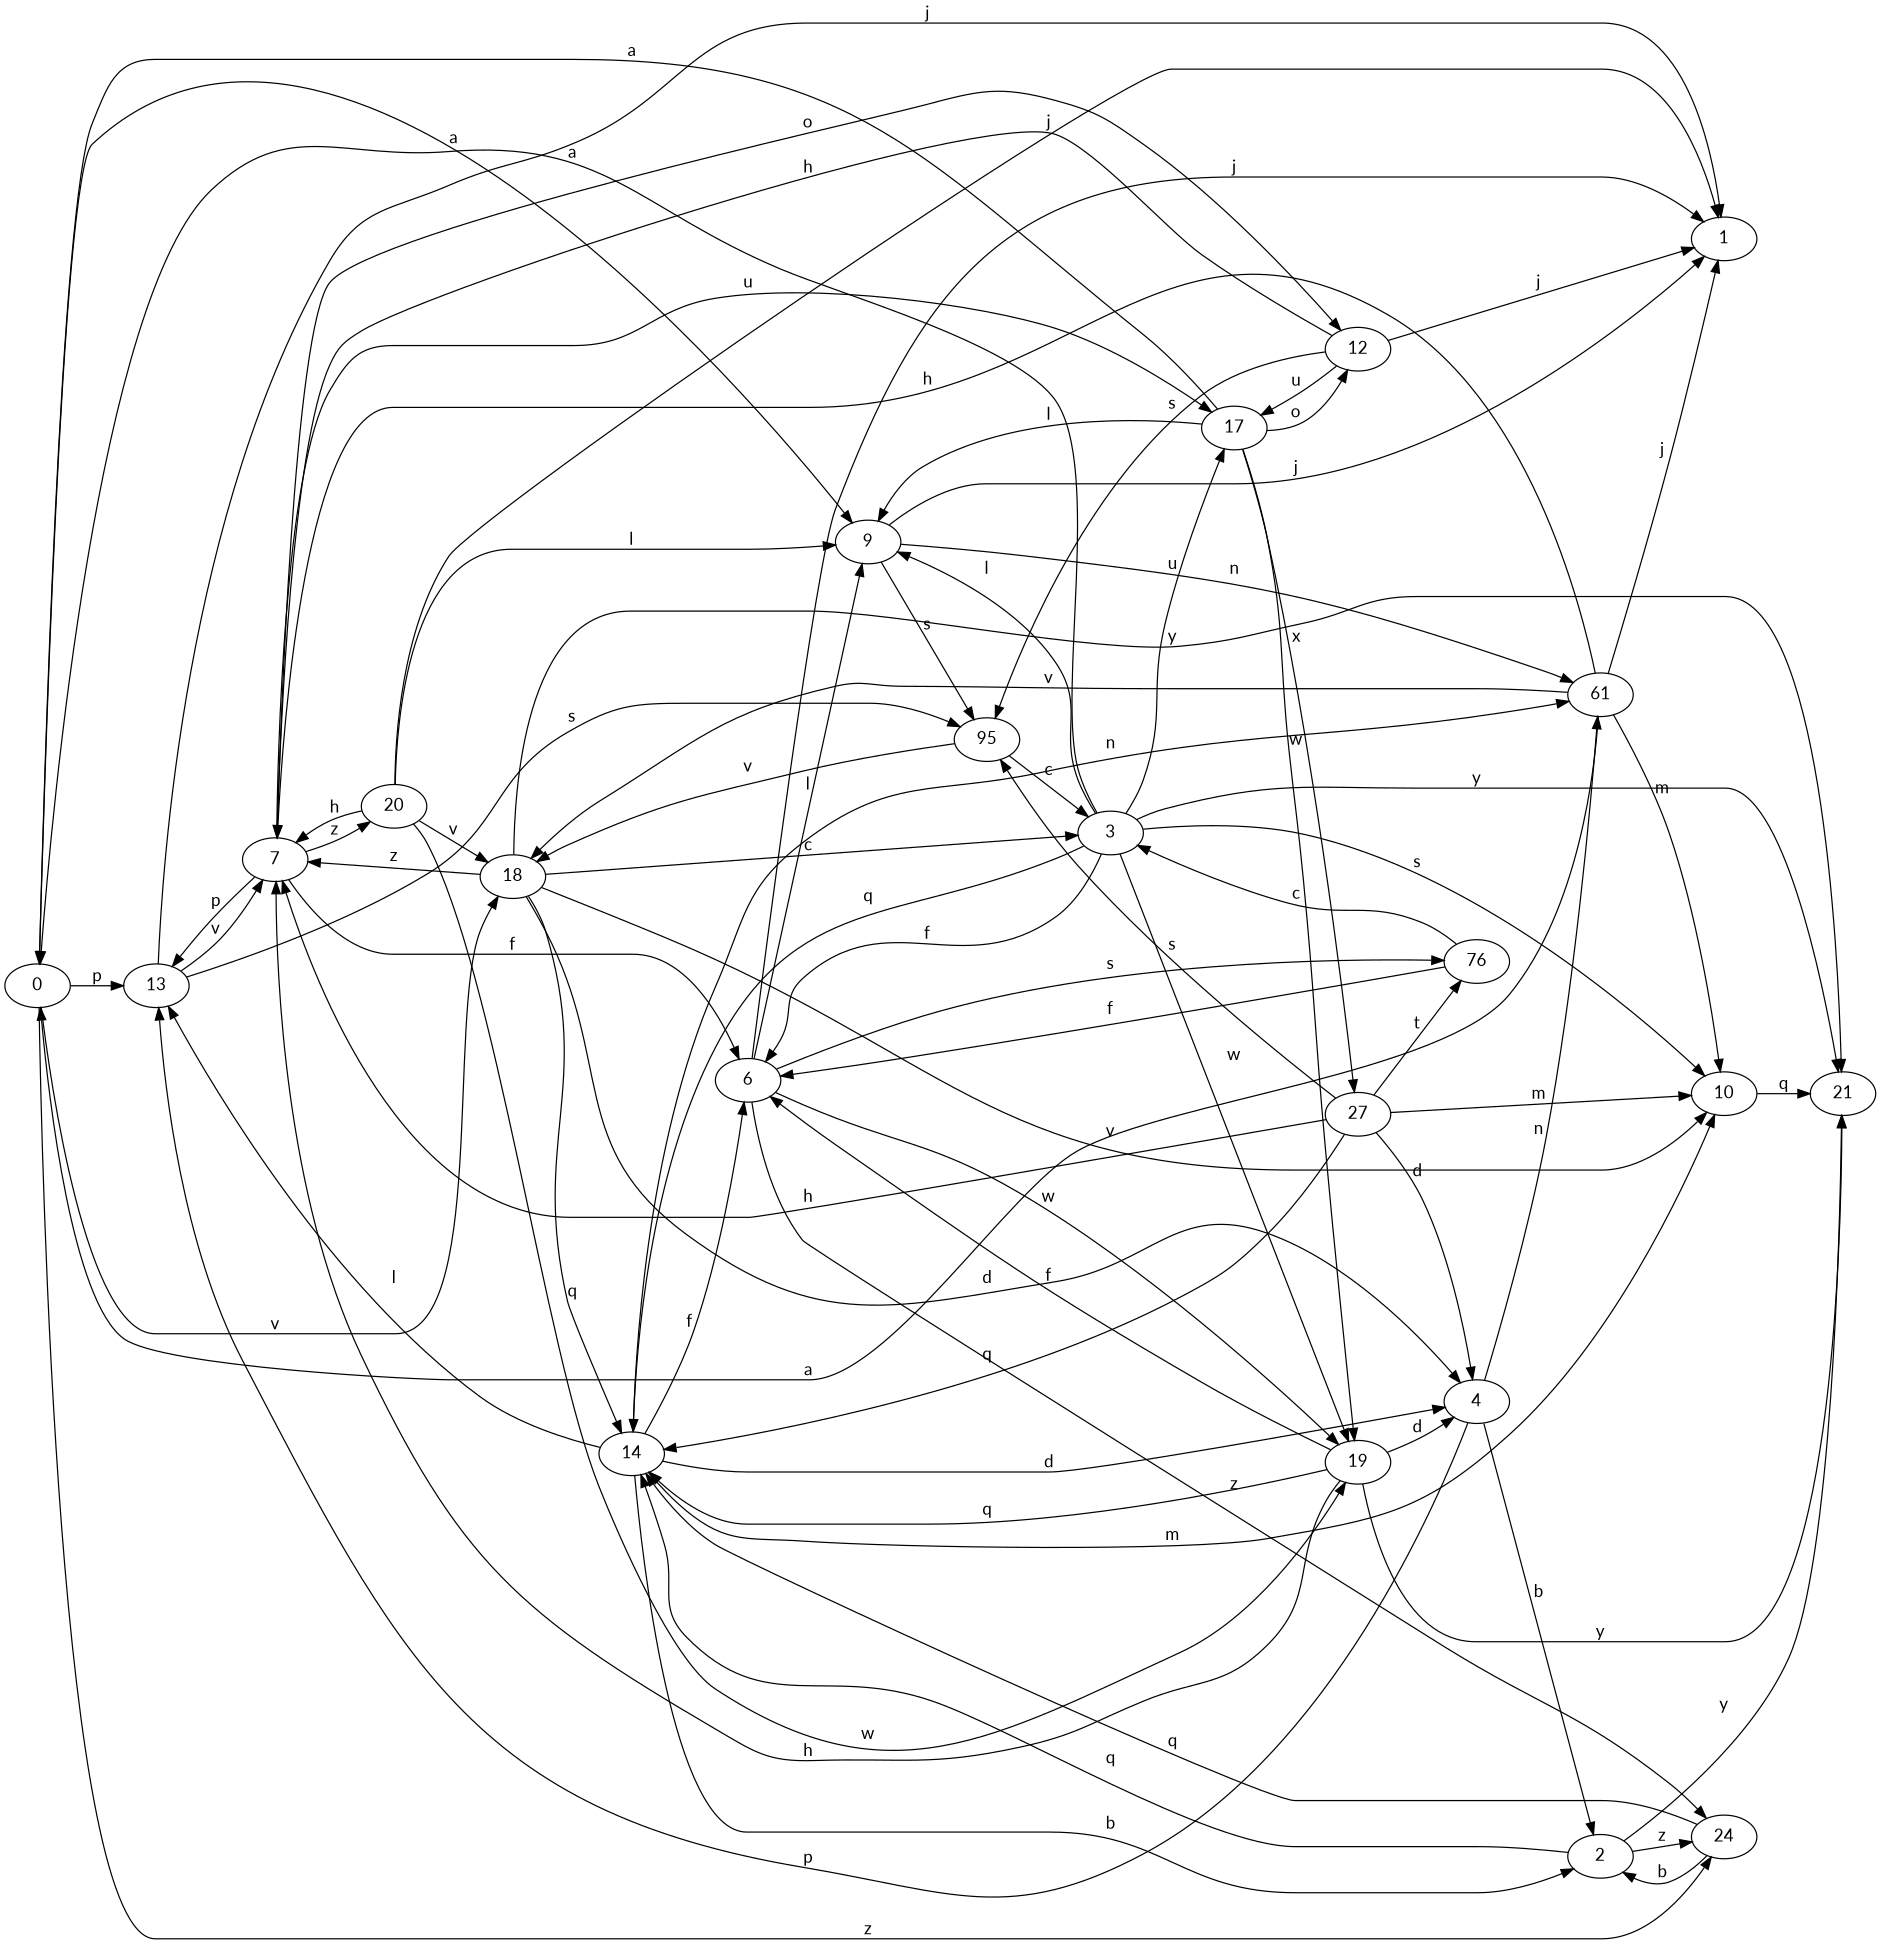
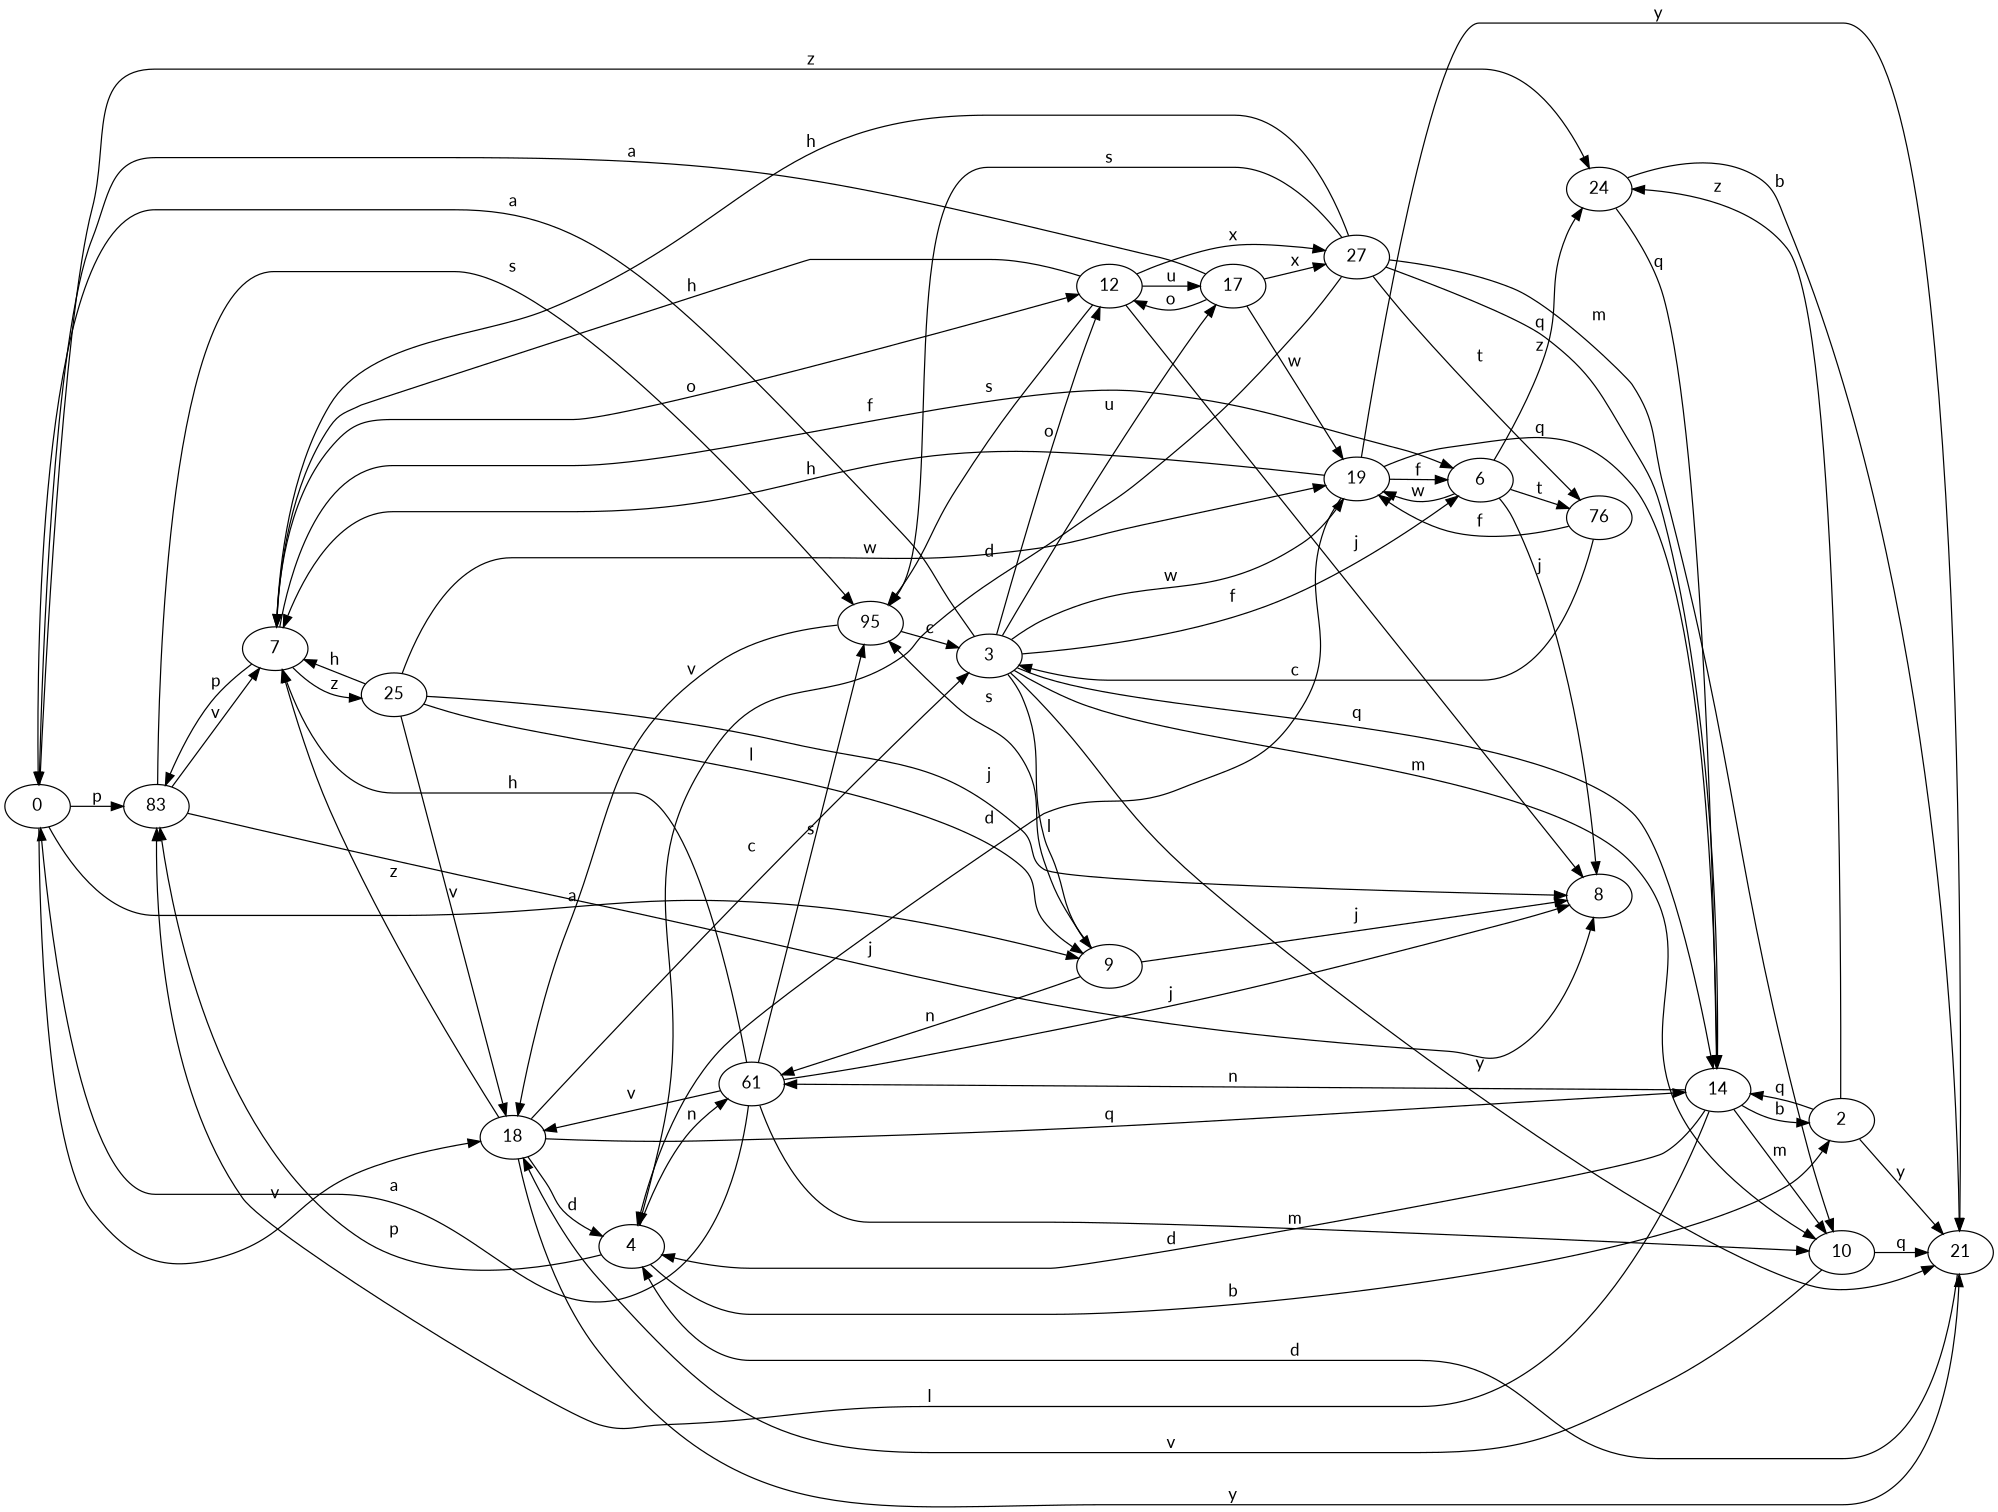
(1724, 239) -> (1599, 896)
none -> (1223, 247)
(546, 346) -> none
(1030, 429) -> none
none -> (1043, 476)
(394, 806) -> (394, 695)
(807, 817) -> none
none -> (810, 860)
(1417, 863) -> (1419, 766)
(1111, 965) -> (1540, 489)
(156, 986) -> (156, 806)
(1119, 1023) -> (1476, 536)
(1069, 1137) -> (1141, 1453)
(709, 1279) -> none
none -> (1358, 1360)
(1674, 1880) -> (1899, 619)
